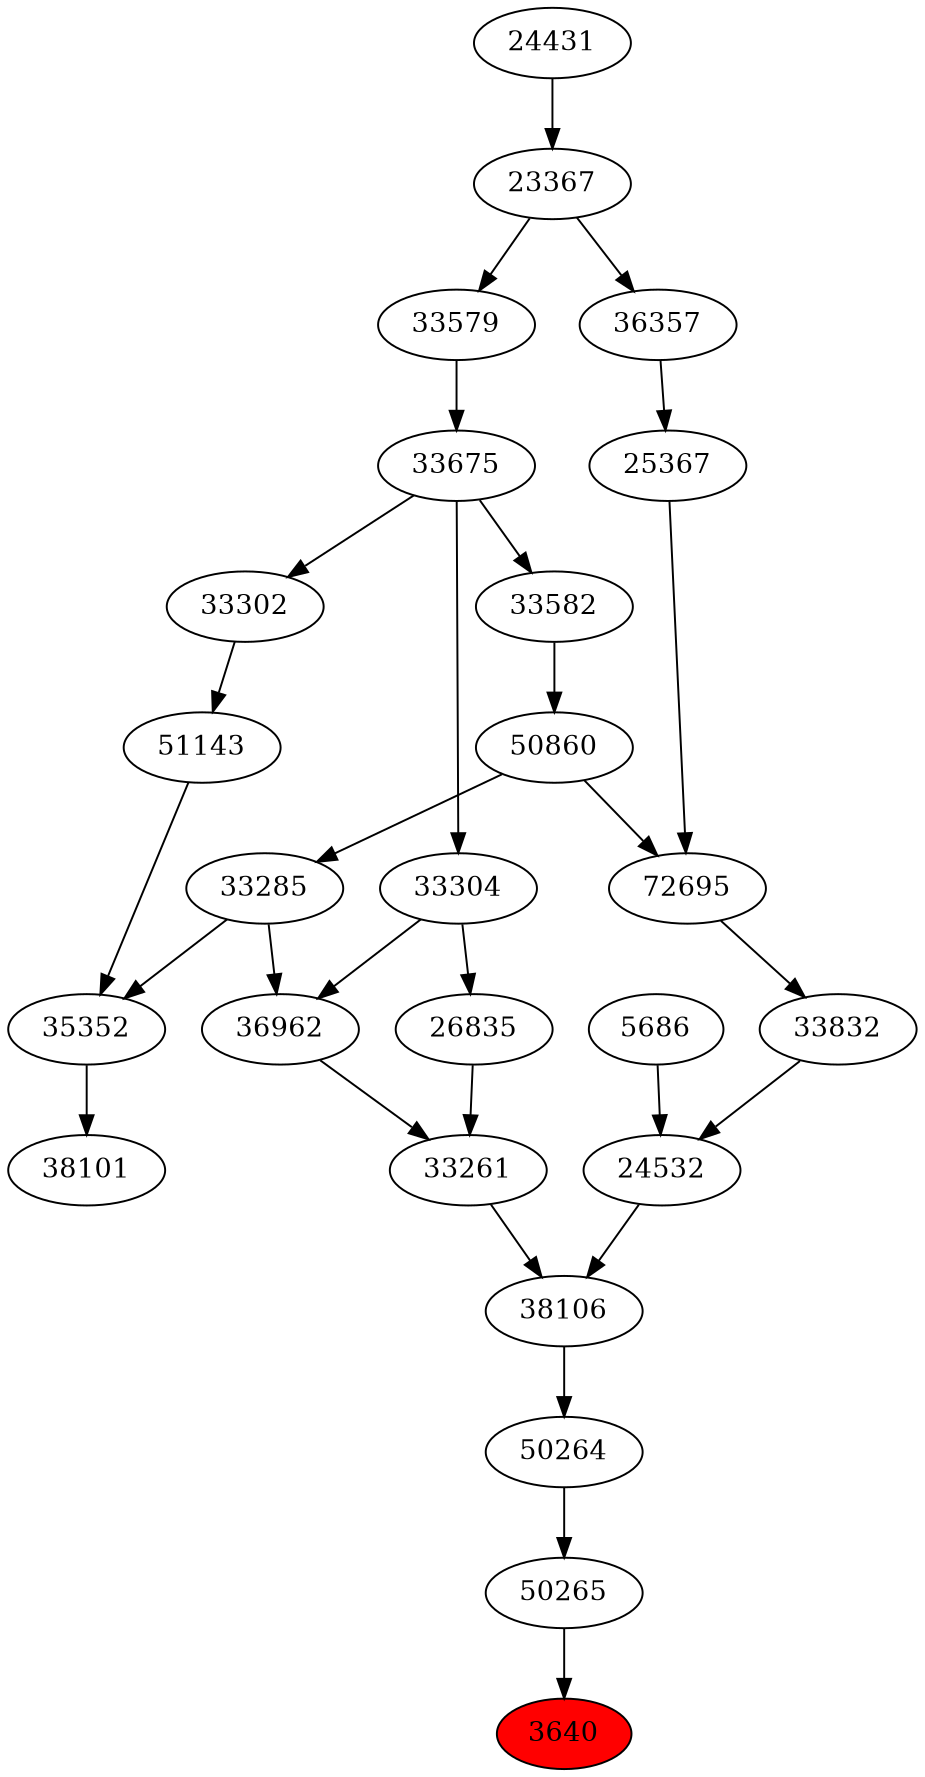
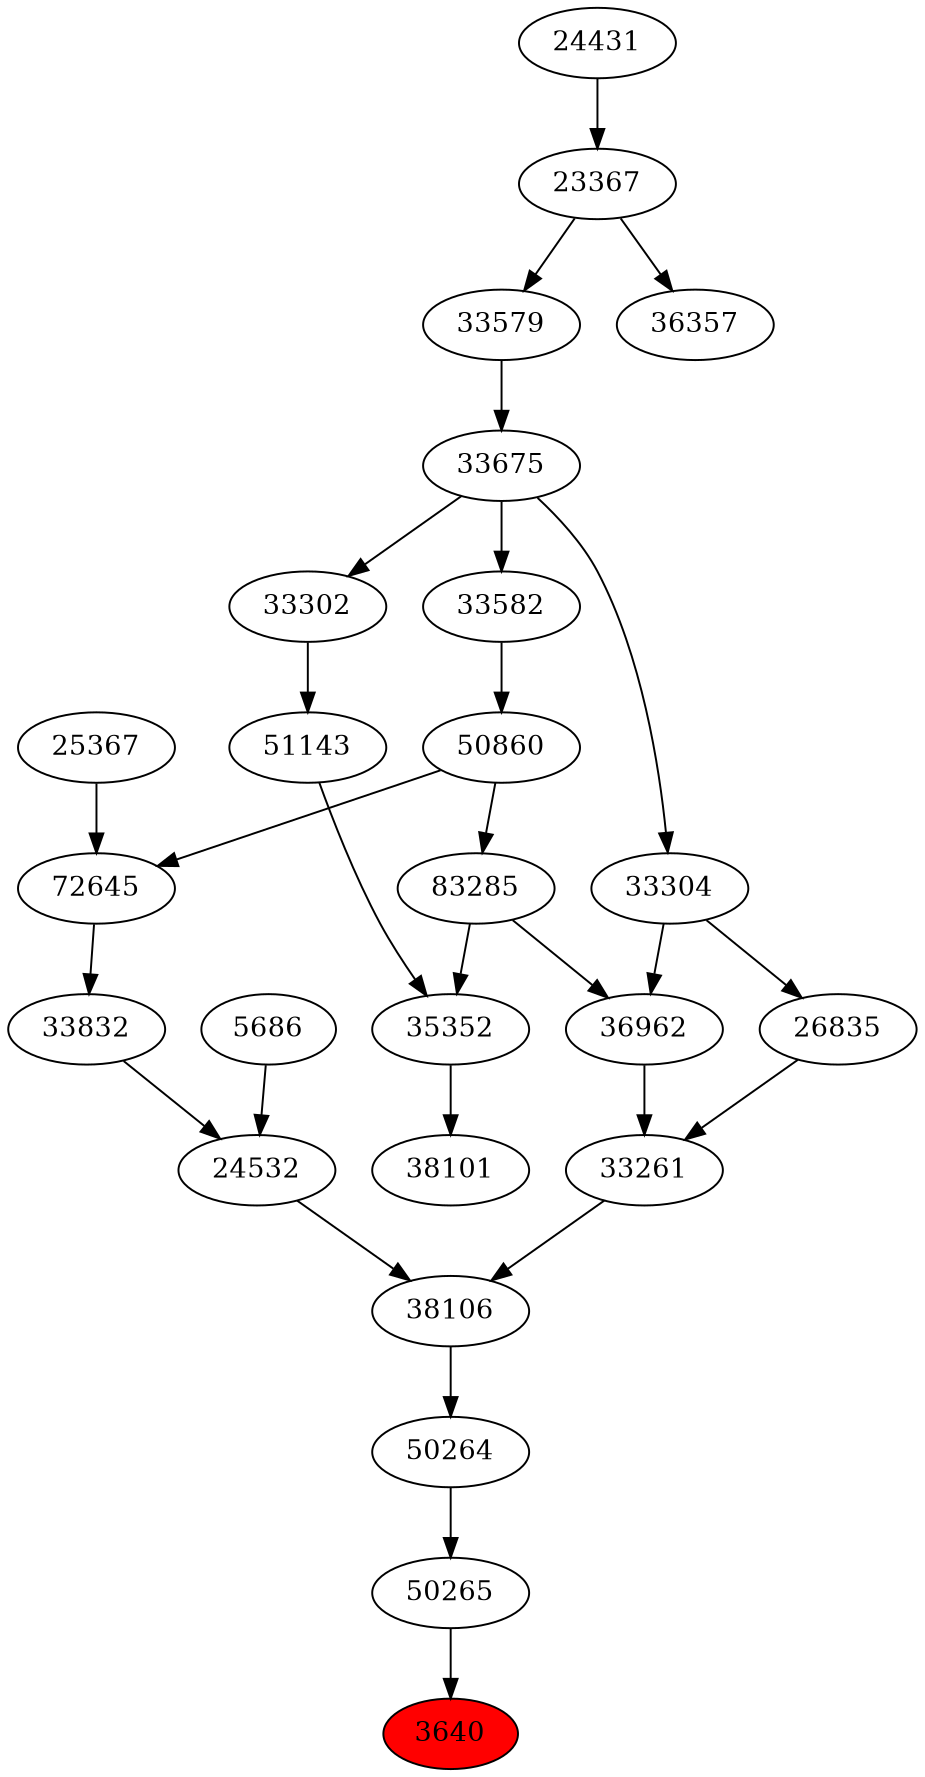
(662, 386) -> none
(265, 888) -> (476, 888)
(687, 888) -> (96, 888)
